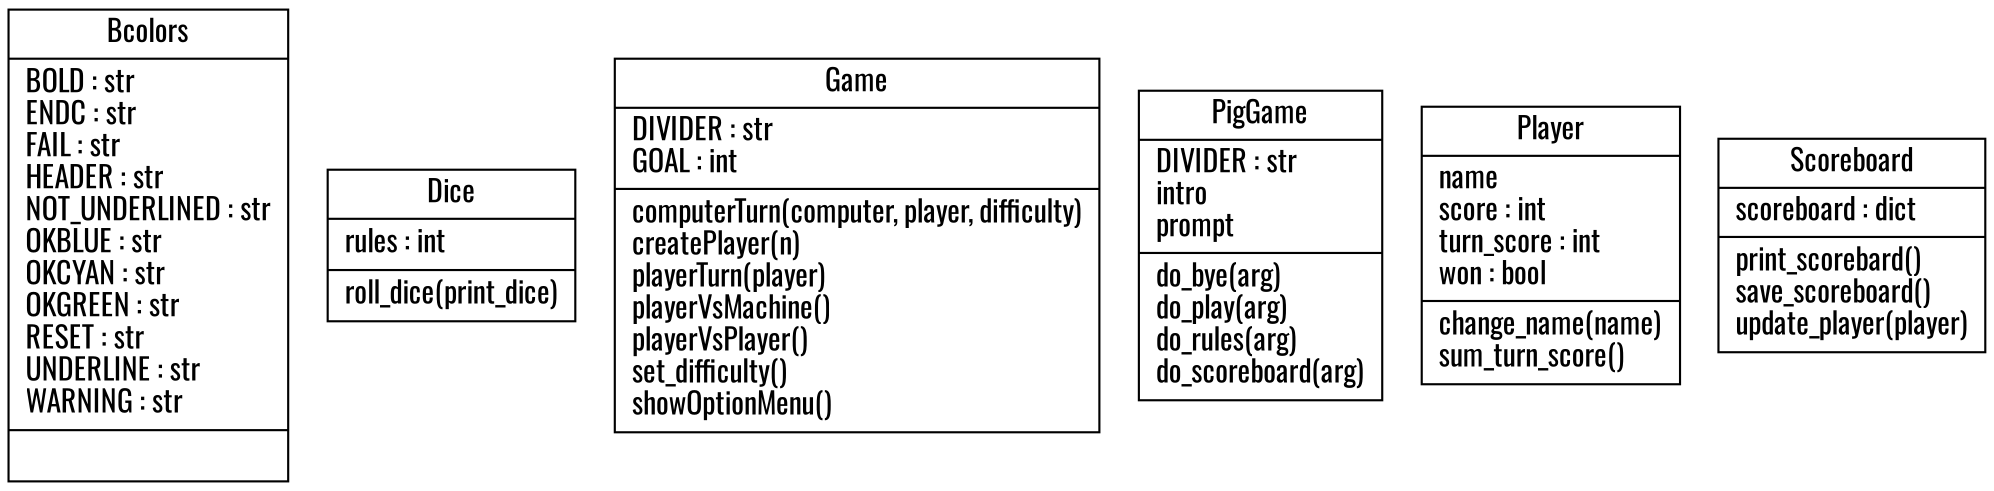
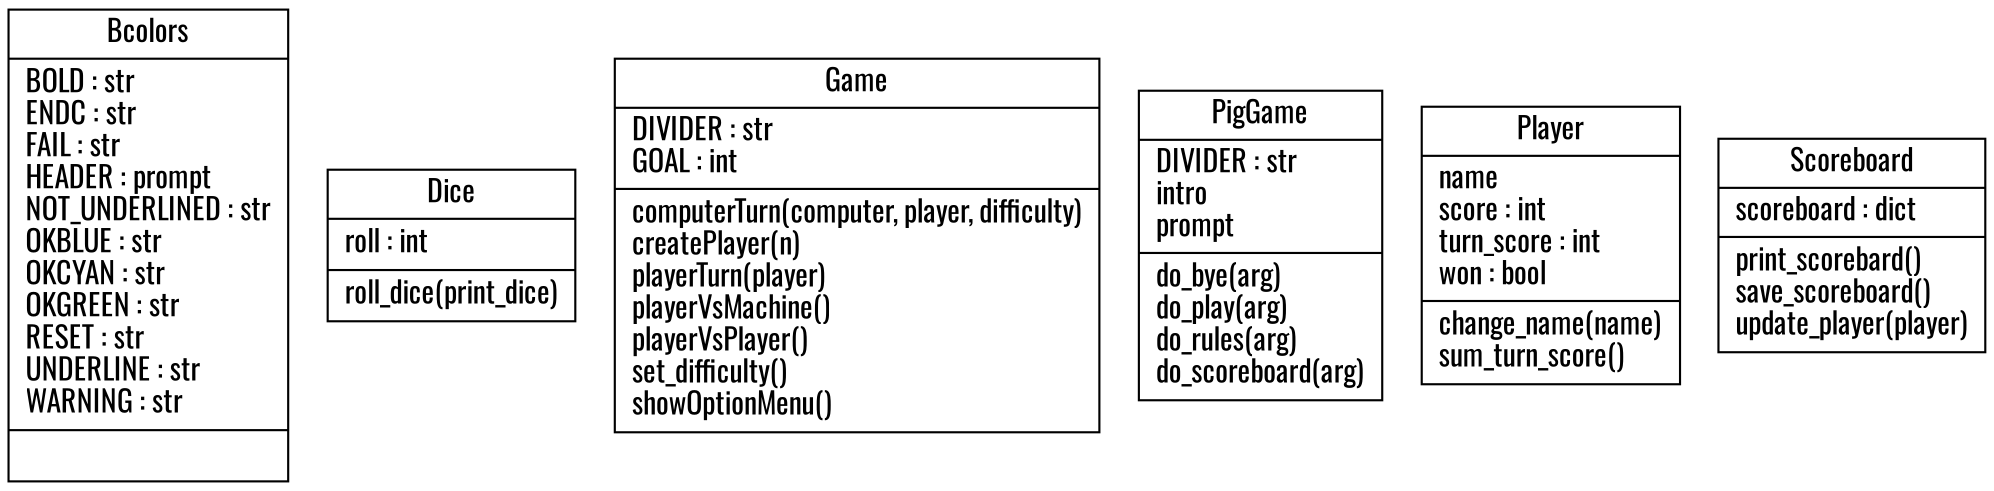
(95, 179) -> (120, 179)
(396, 243) -> (387, 243)
